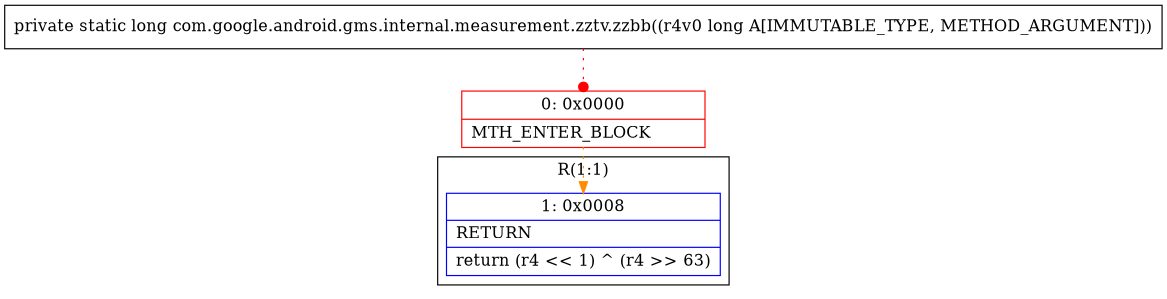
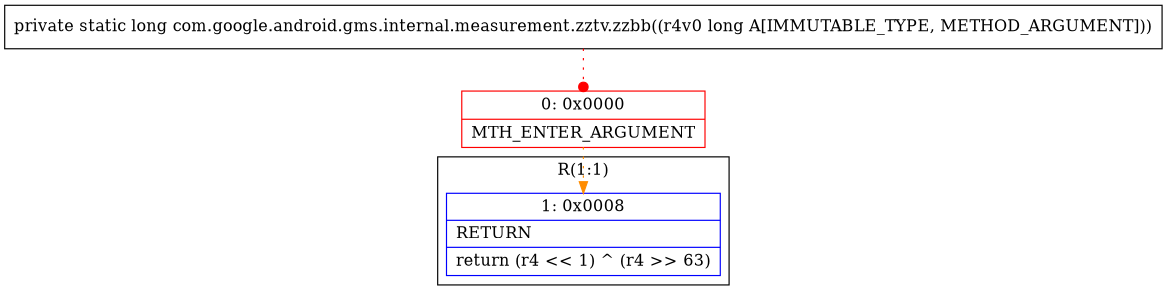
(562, 133) -> (583, 133)
